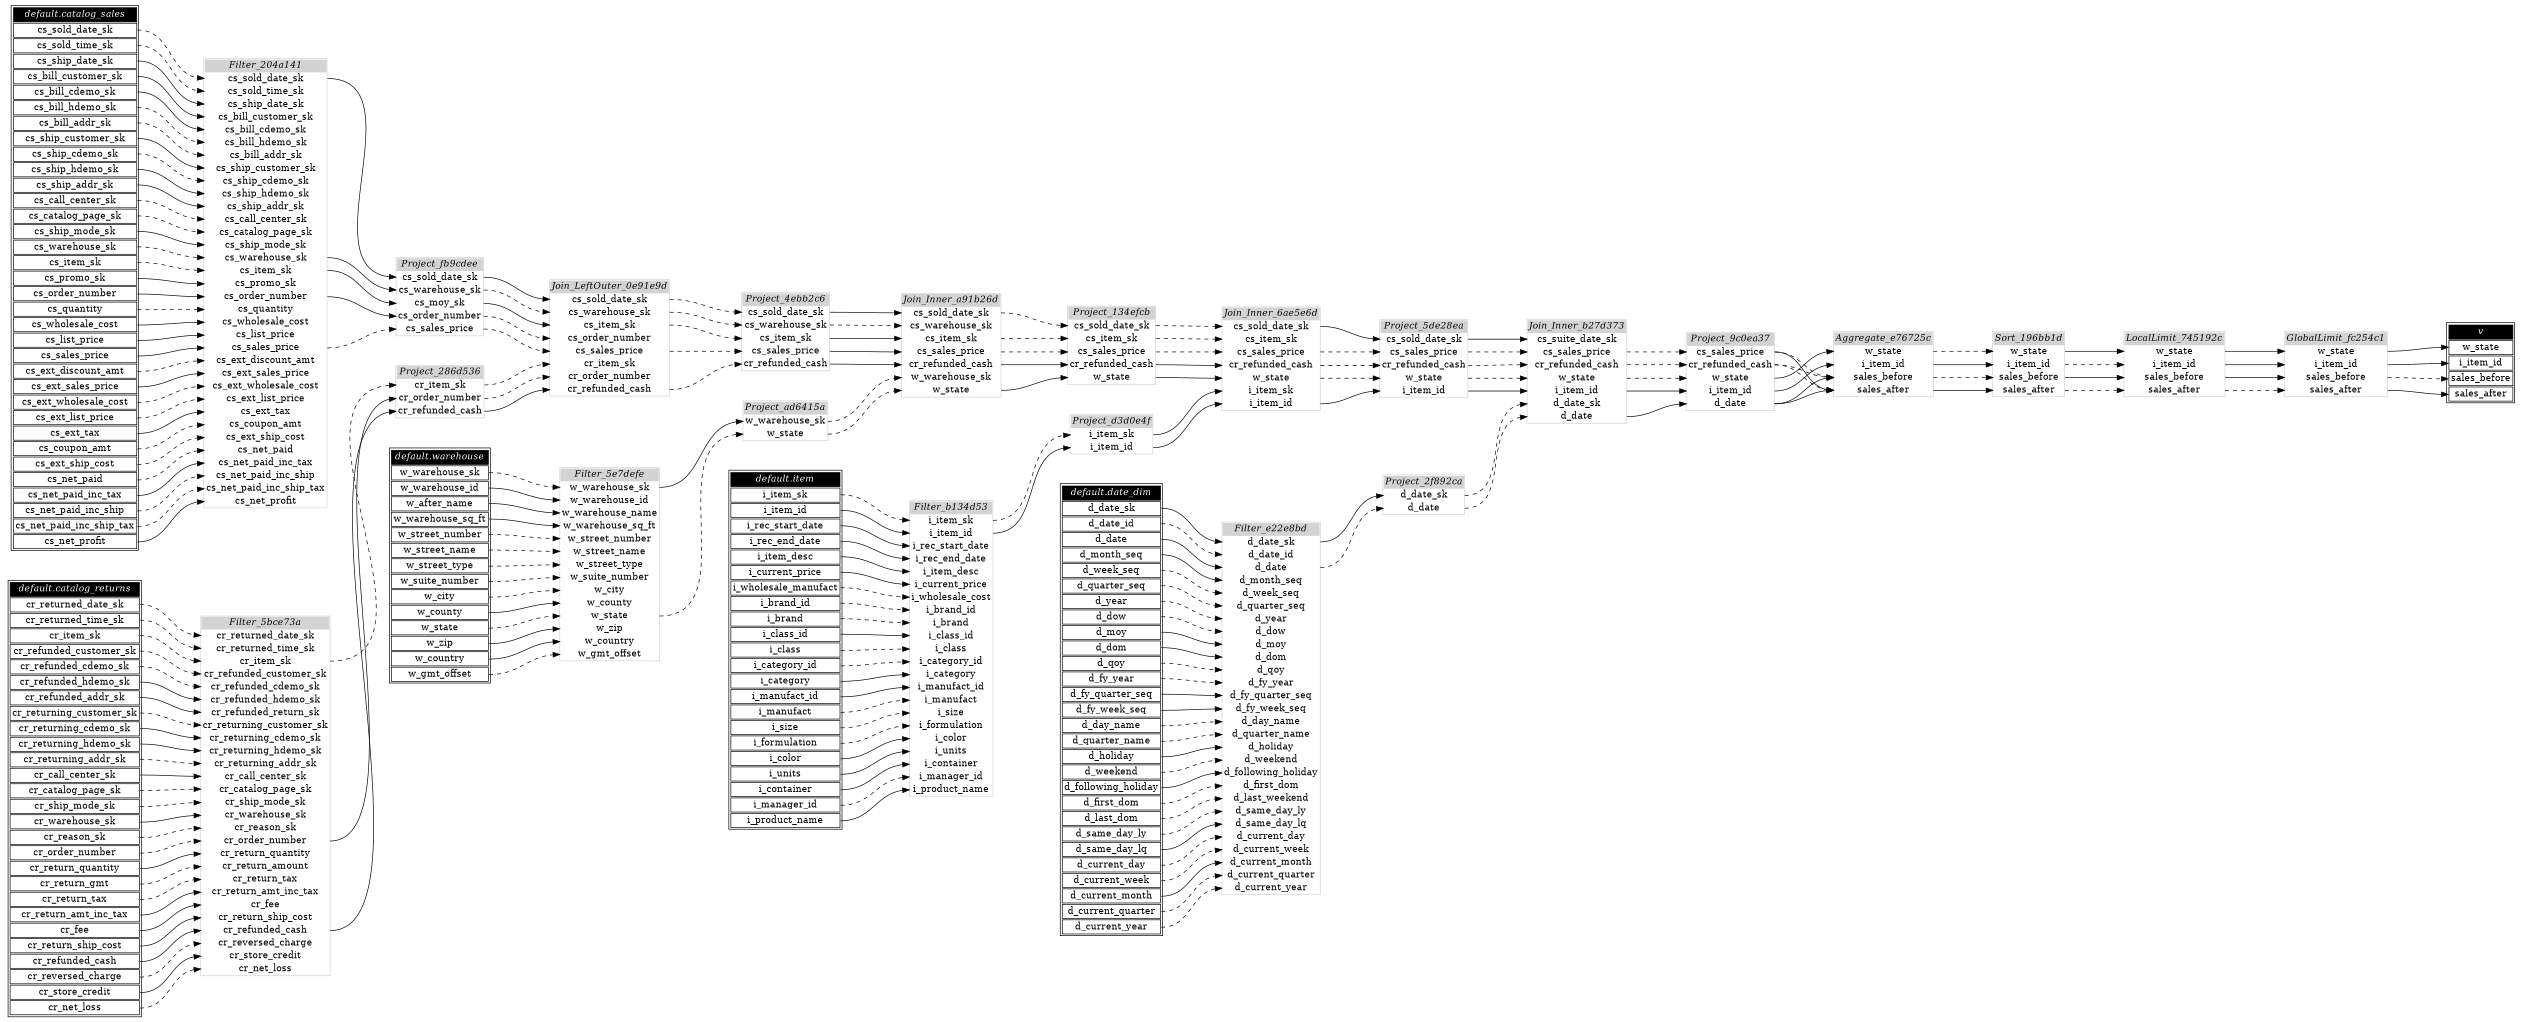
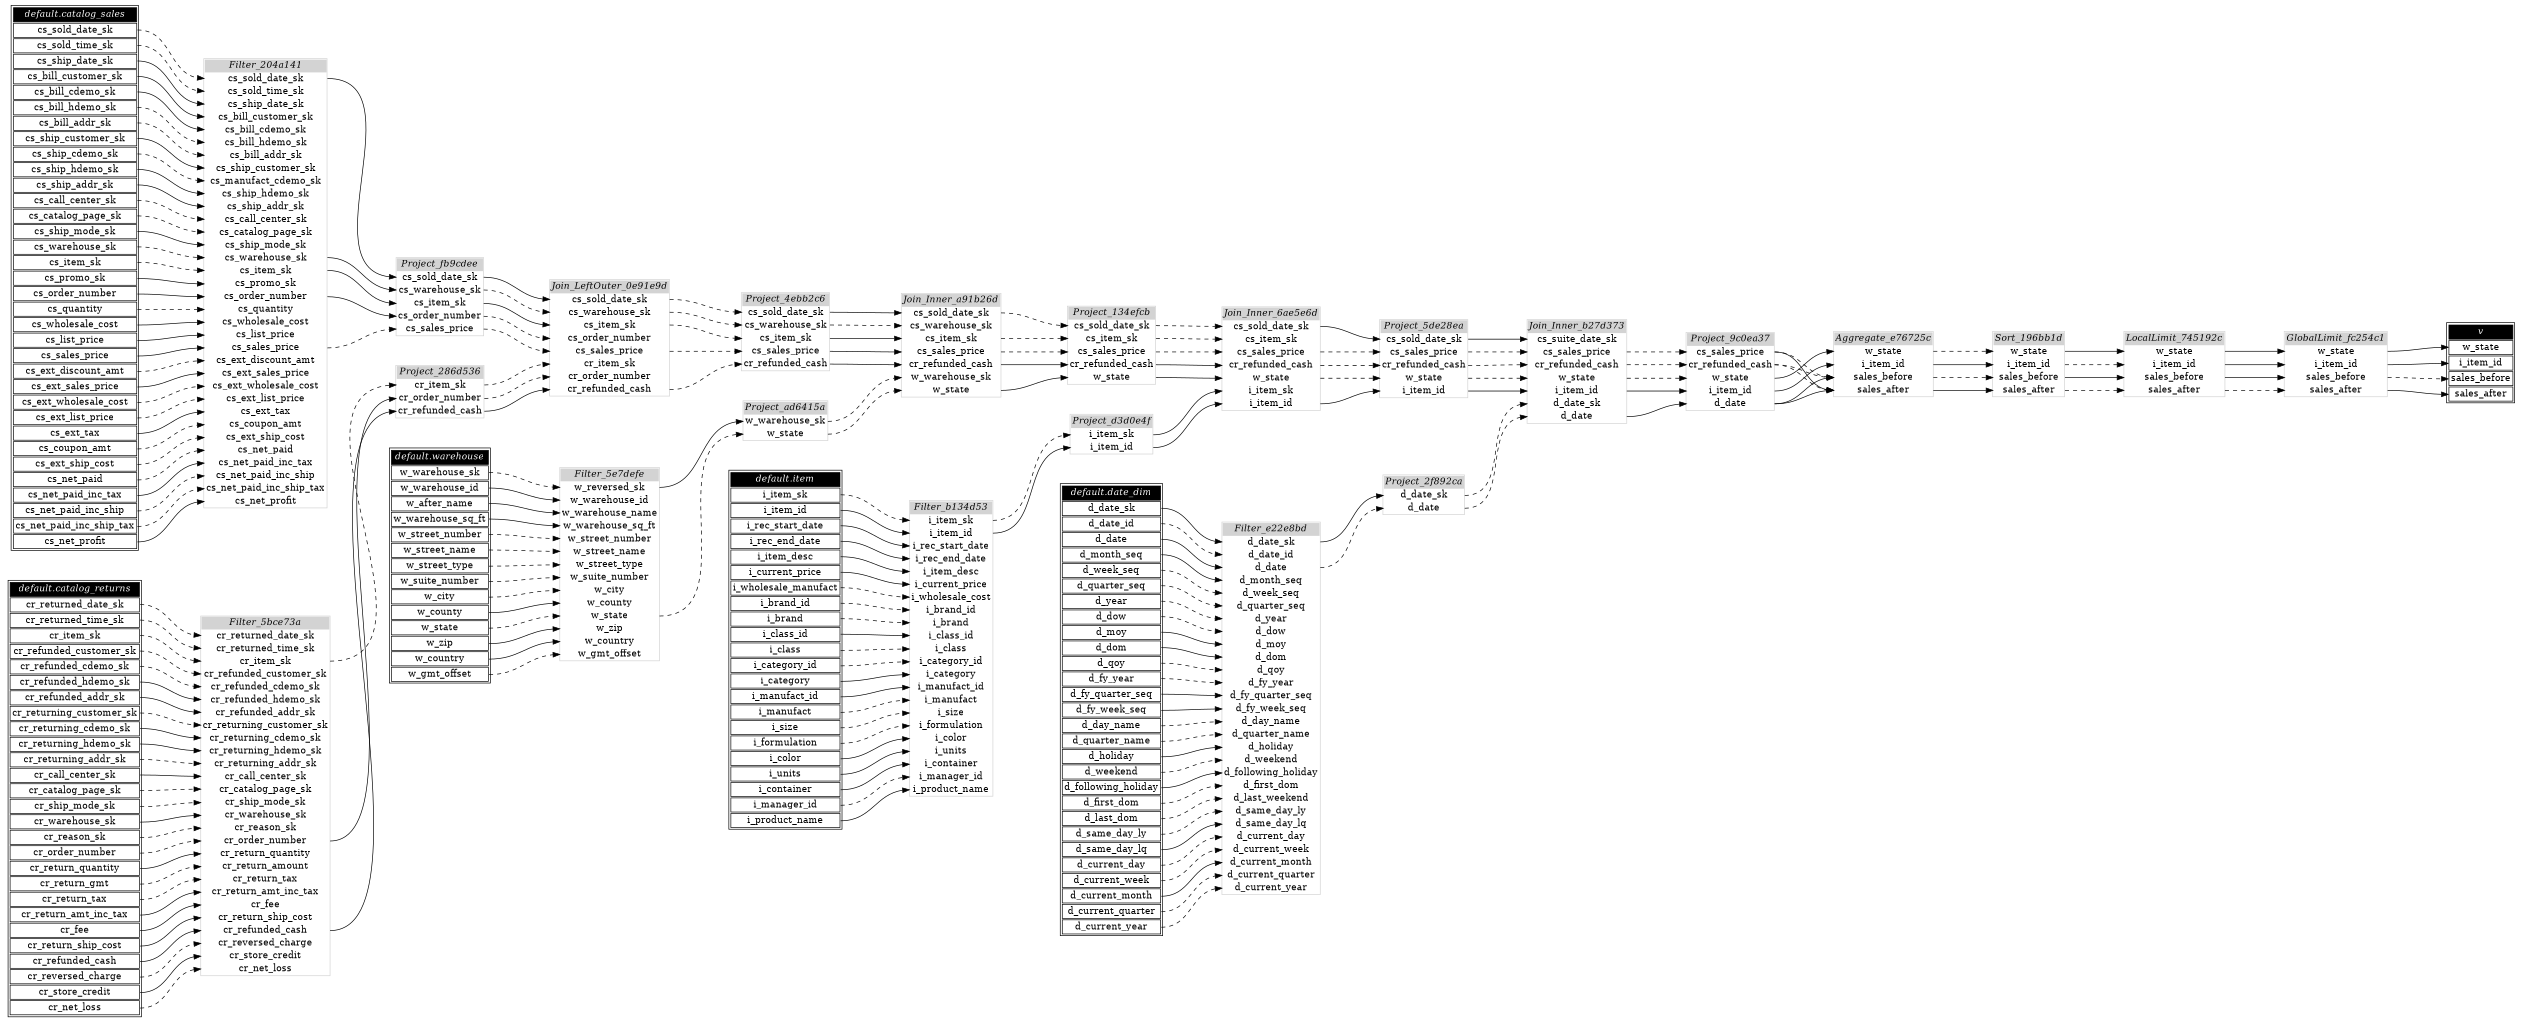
(266, 181) -> (266, 181)
(440, 303) -> (440, 303)
(610, 487) -> (610, 487)
(265, 712) -> (265, 712)
